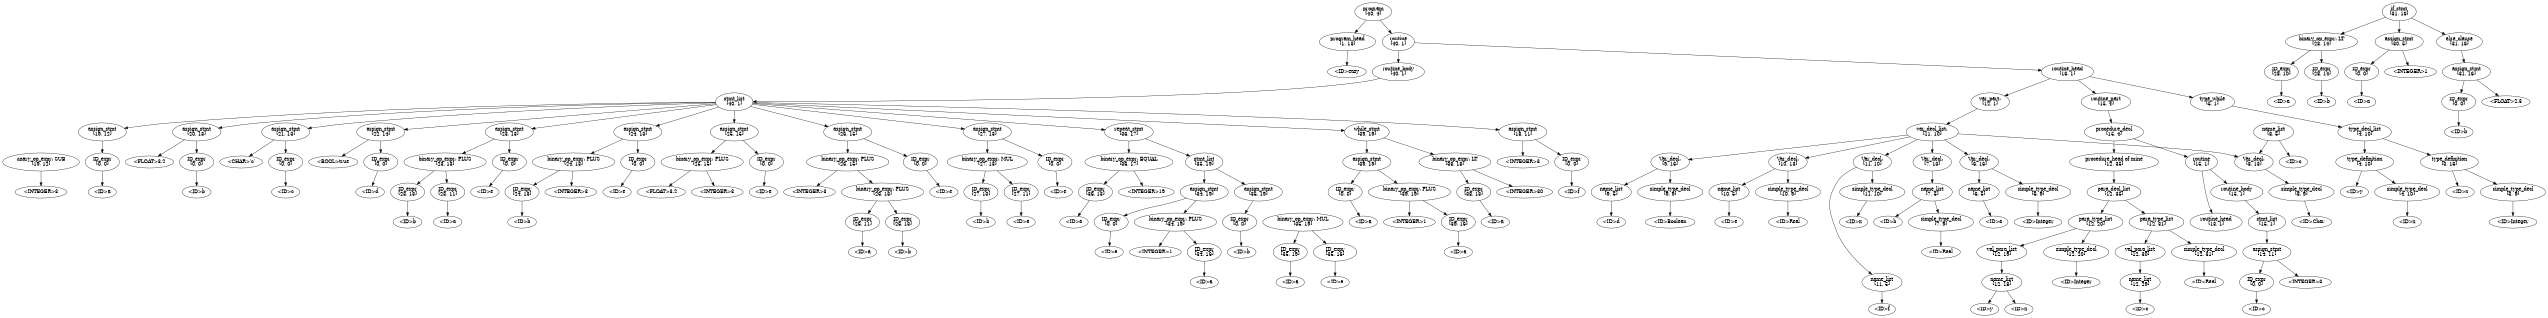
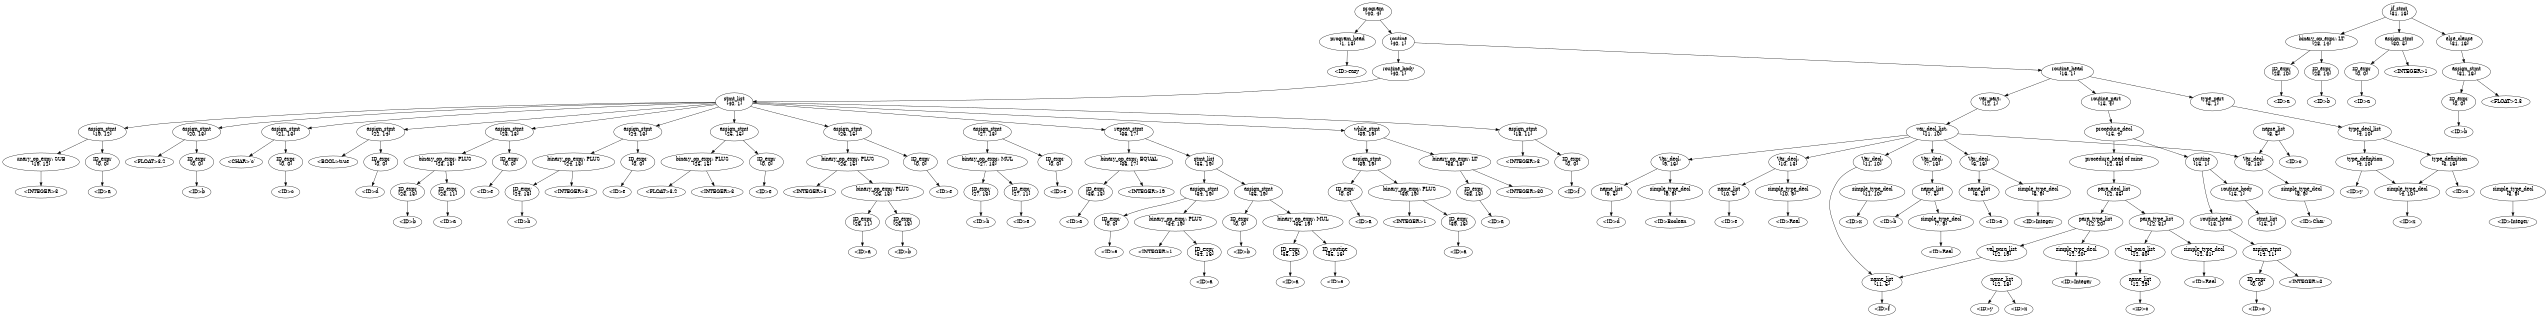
(2212, 102) -> (2212, 102)
(857, 116) -> none
none -> (74, 146)
(1872, 175) -> none
(2479, 176) -> (2430, 176)
none -> (1279, 206)
(2267, 235) -> (2240, 236)
(1335, 252) -> (1335, 252)
(2002, 265) -> (1942, 267)
